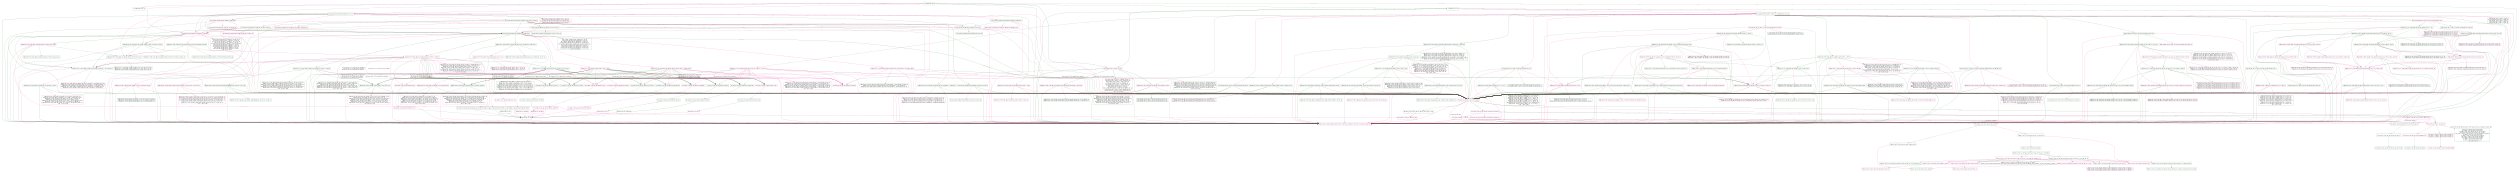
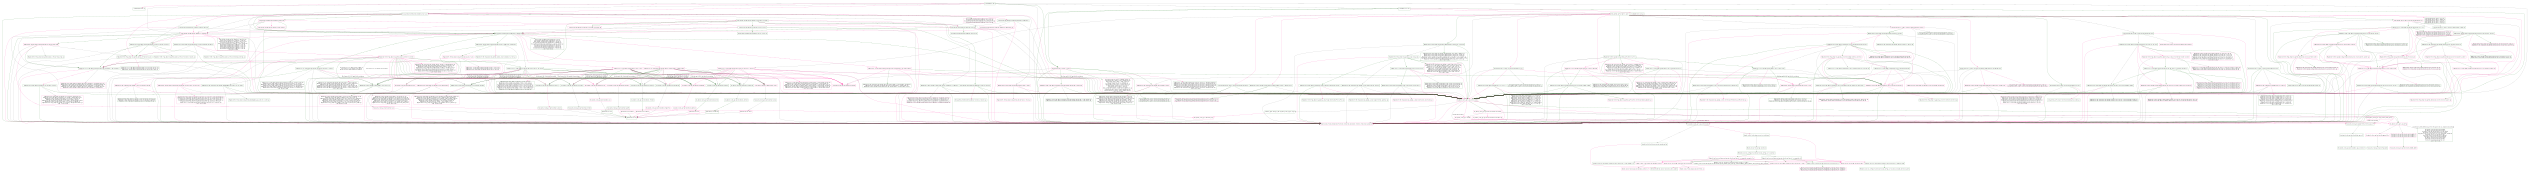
(238, 33) -> none
(1921, 169) -> (1664, 169)
